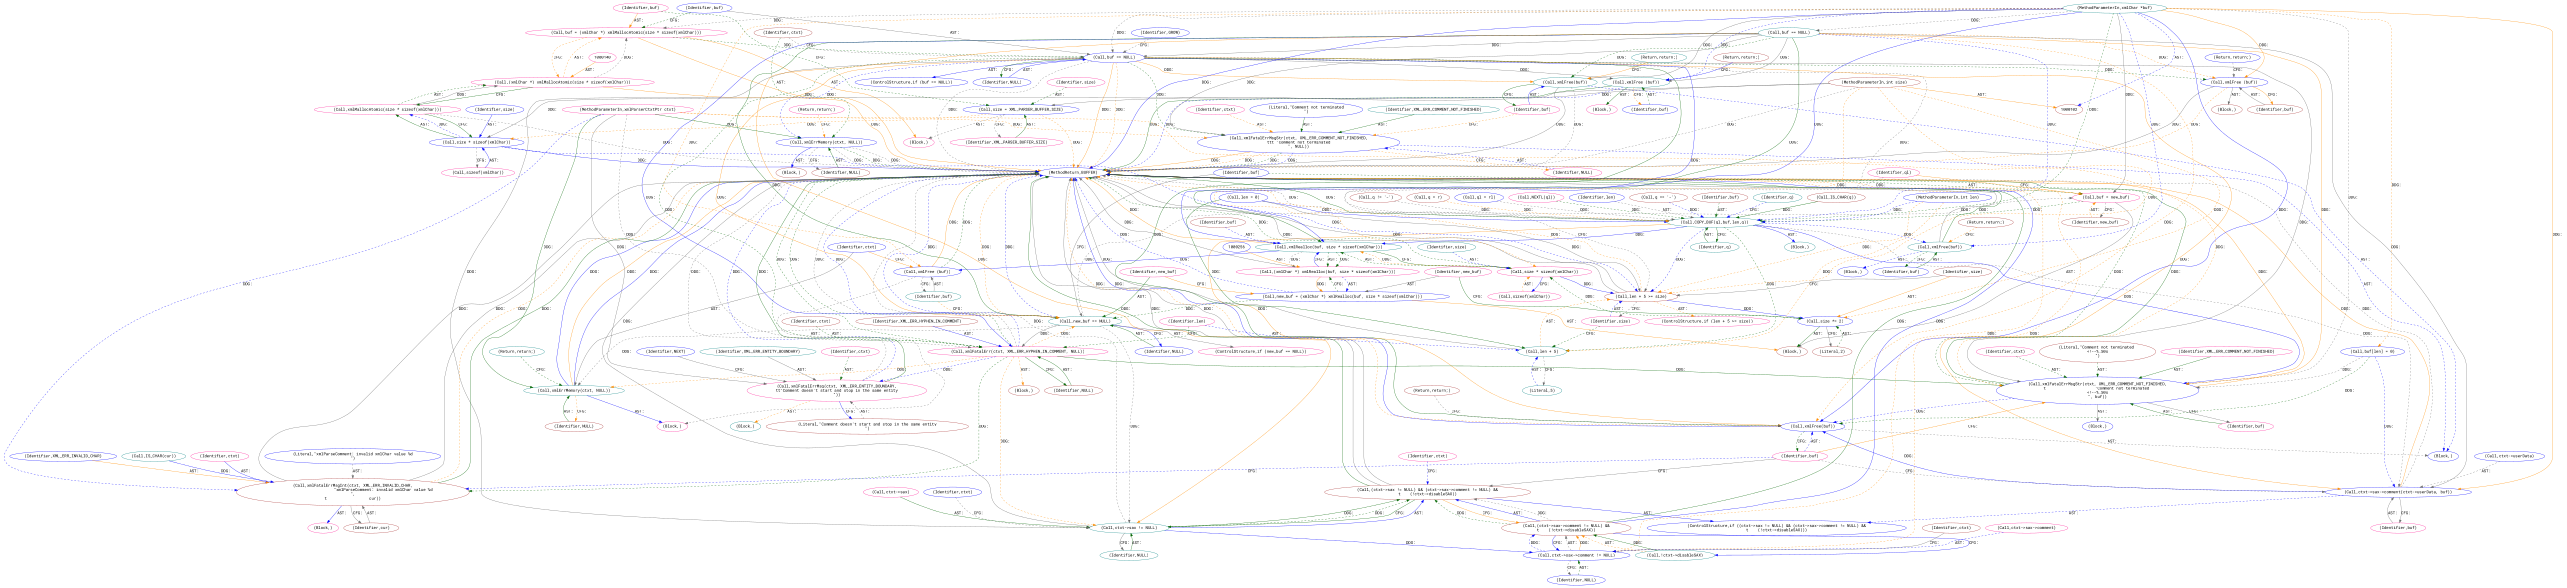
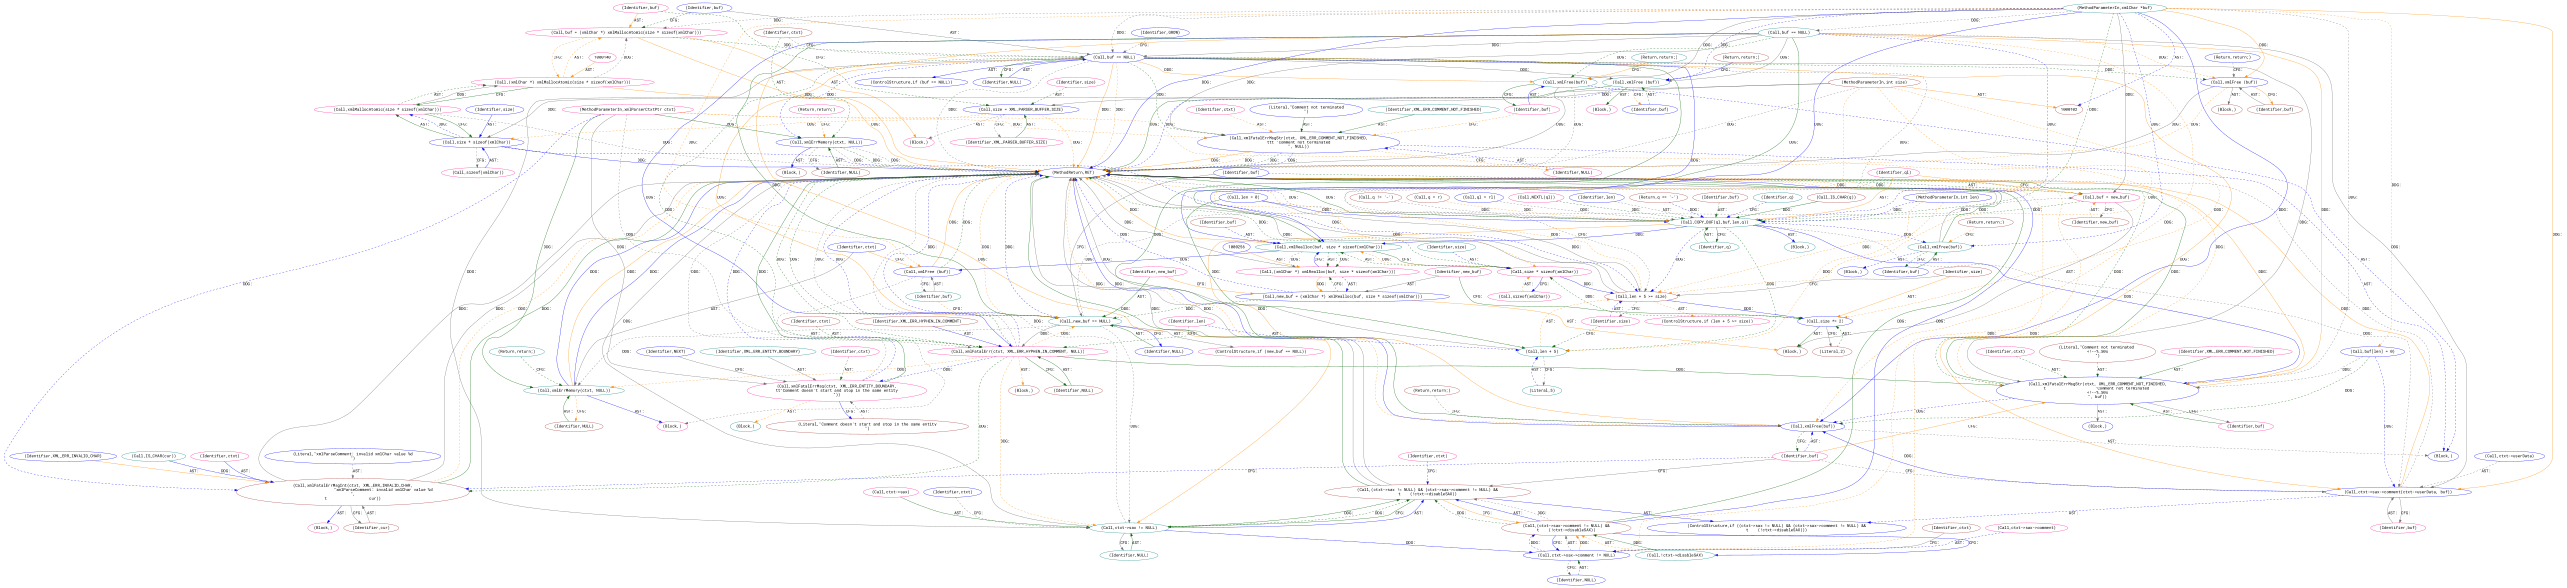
(1073, 173) -> (1073, 173)
(1659, 198) -> (1659, 198)
none -> (1832, 212)
